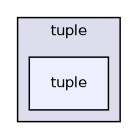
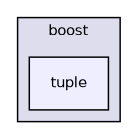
(69, 32) -> (69, 32)
